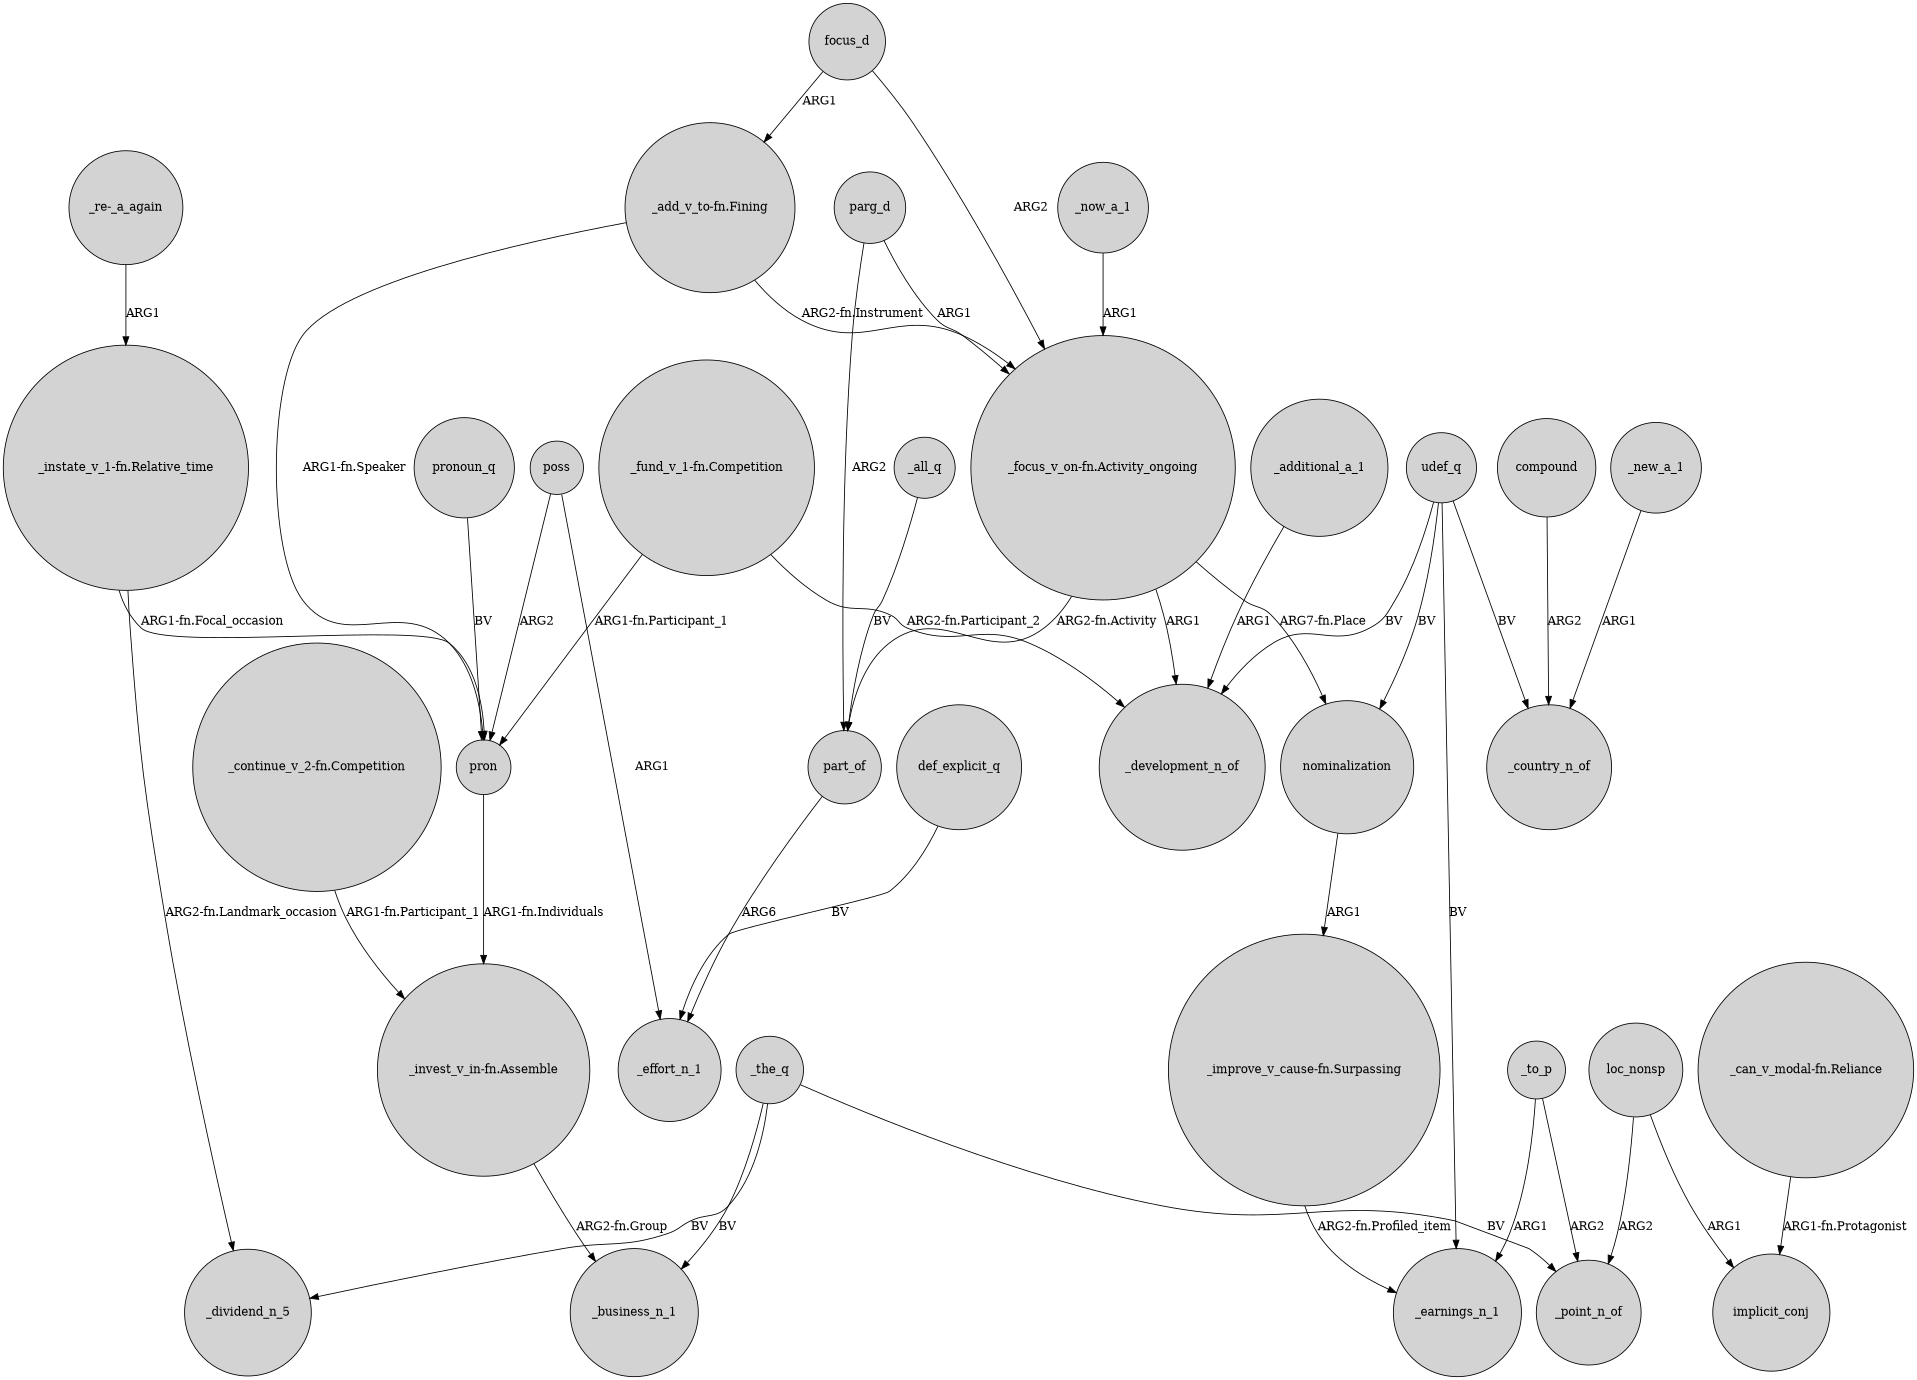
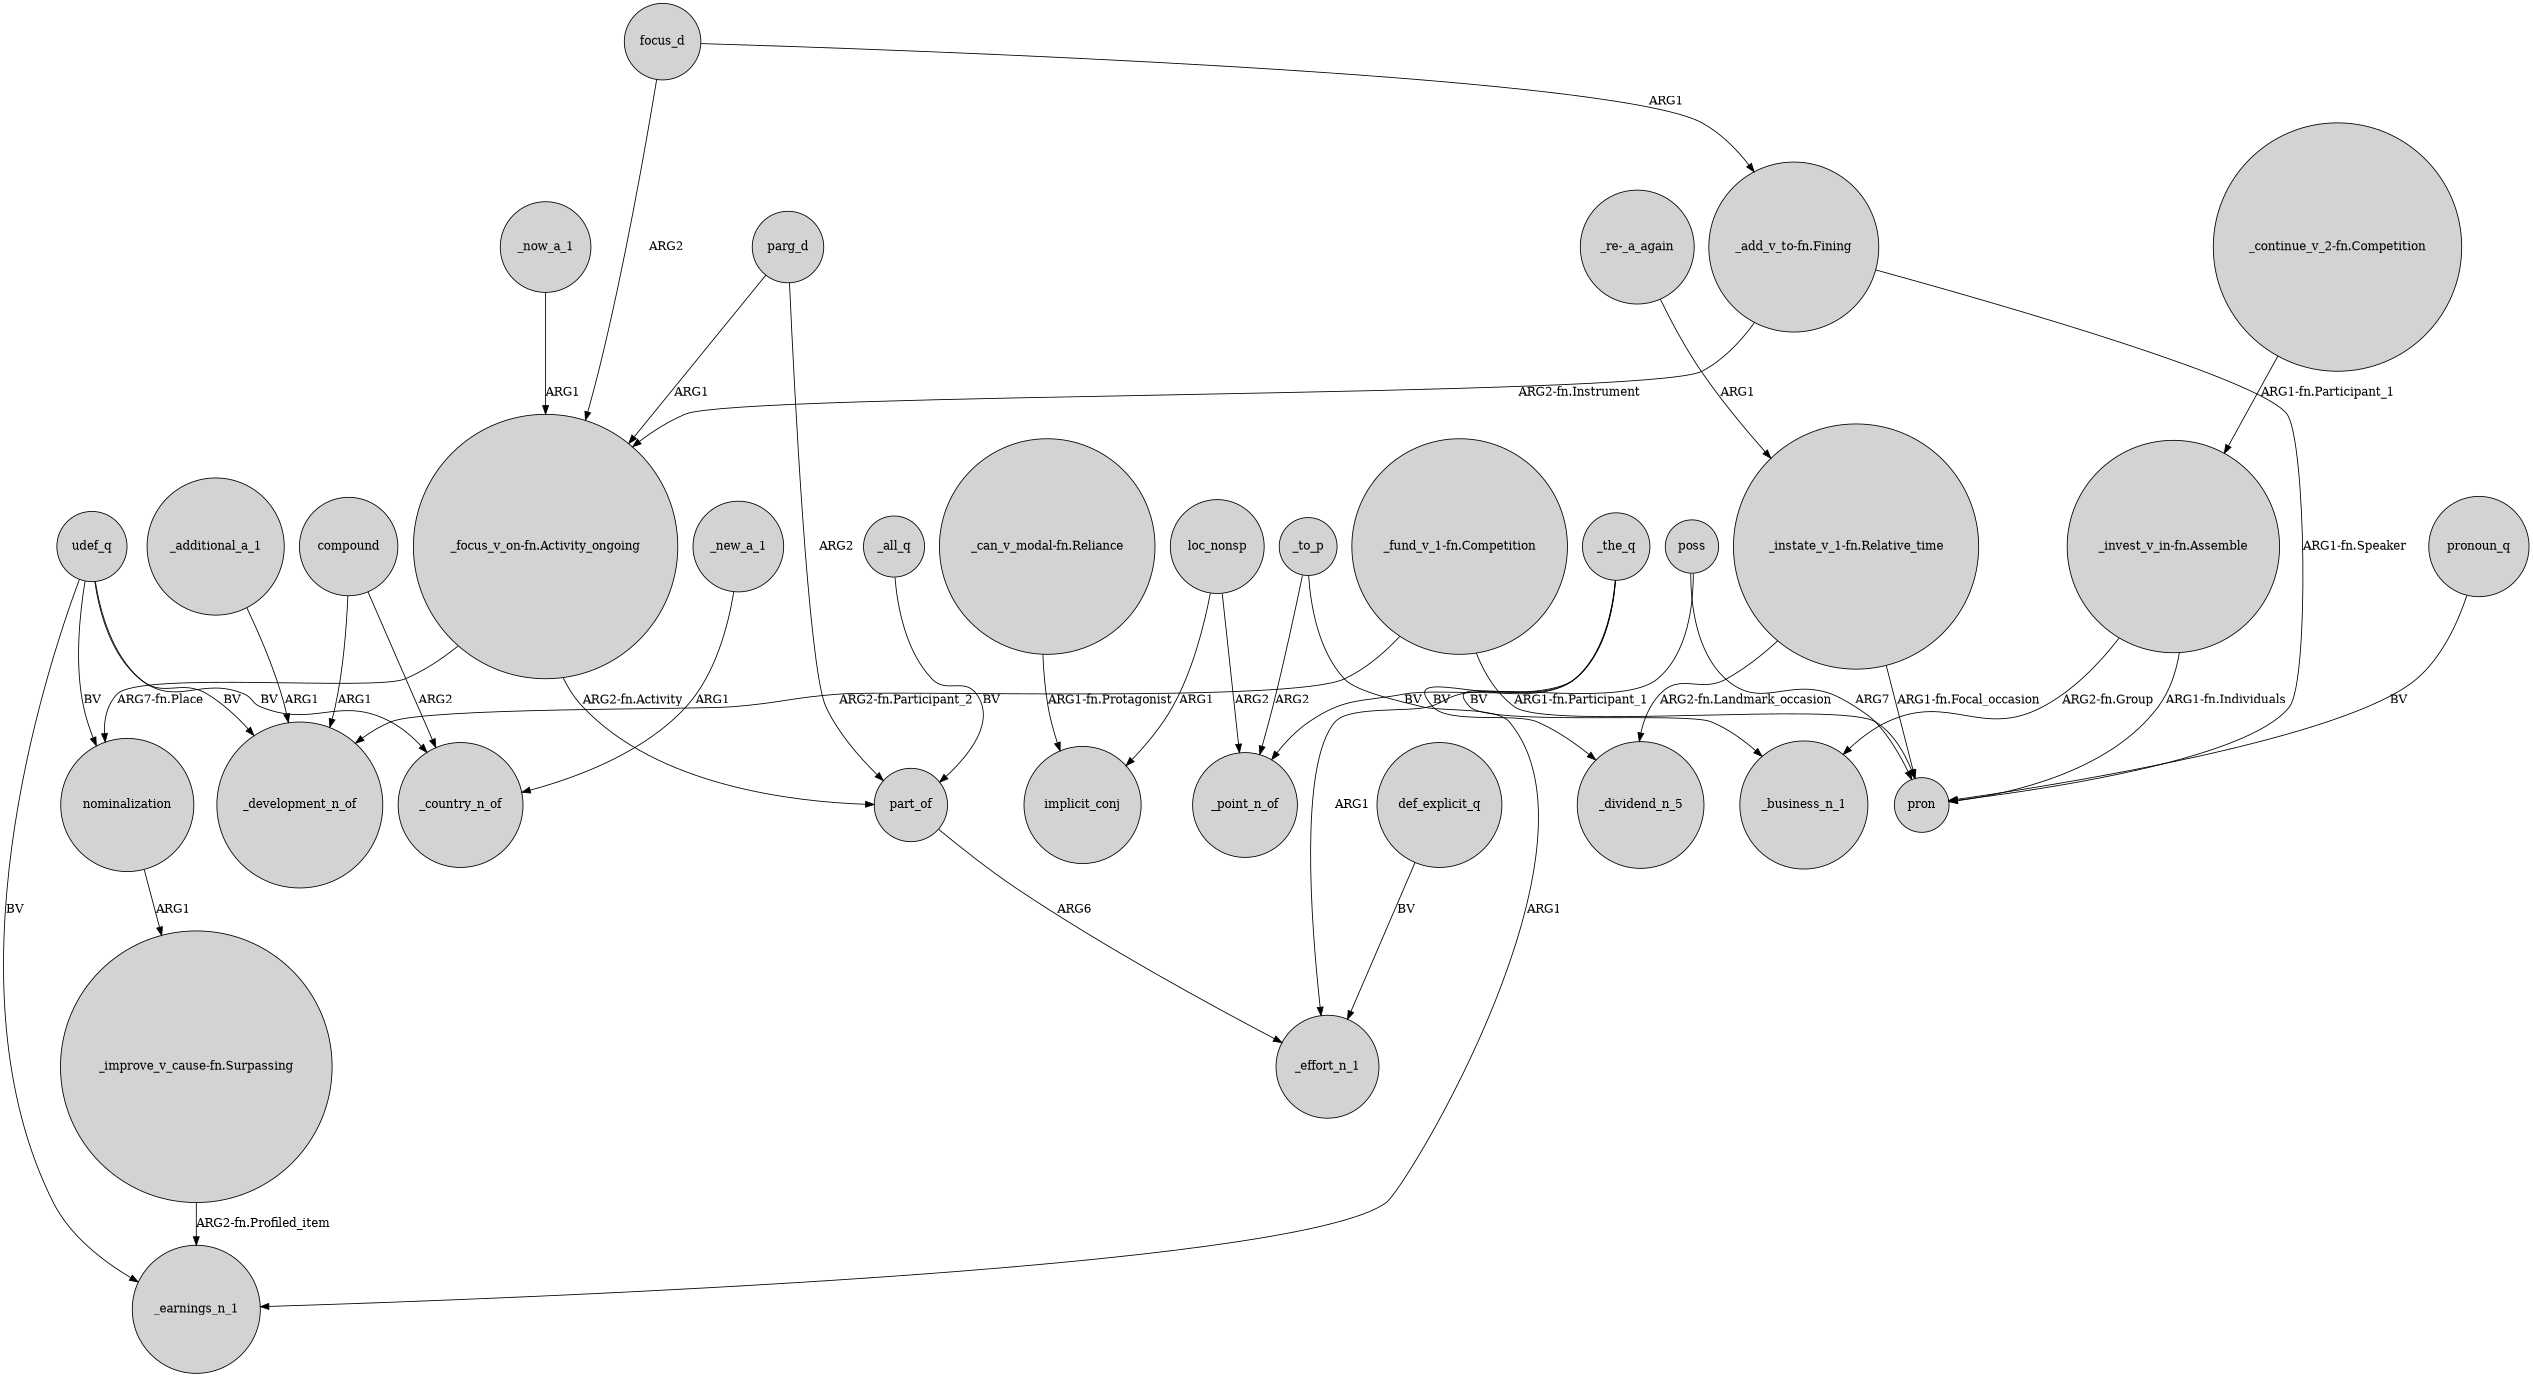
(537, 622) -> (1872, 700)
(1168, 632) -> (343, 658)
(484, 875) -> (2094, 760)
